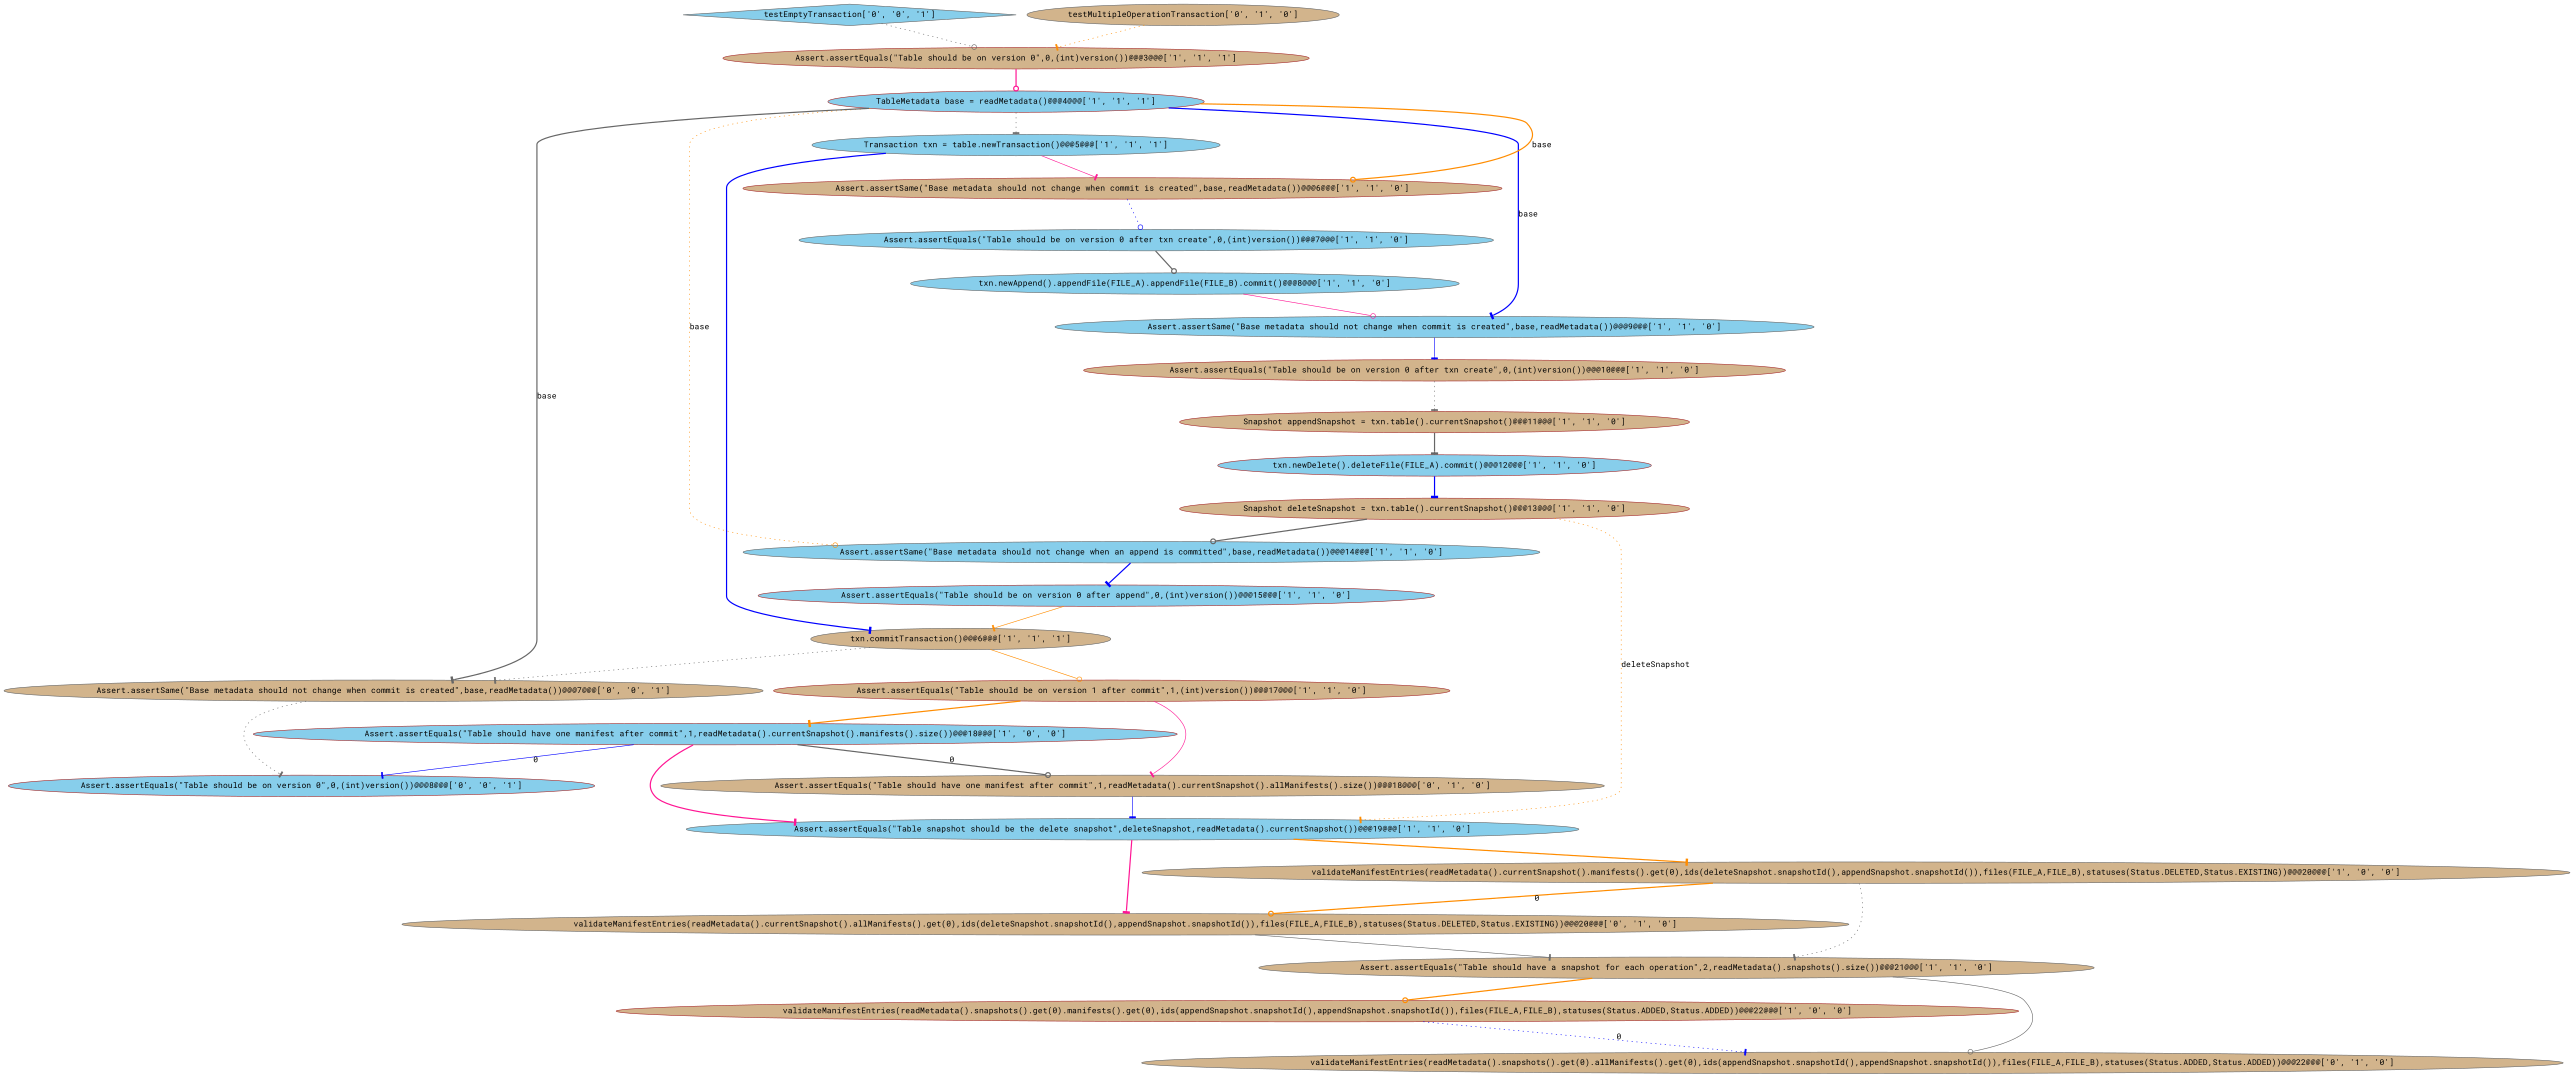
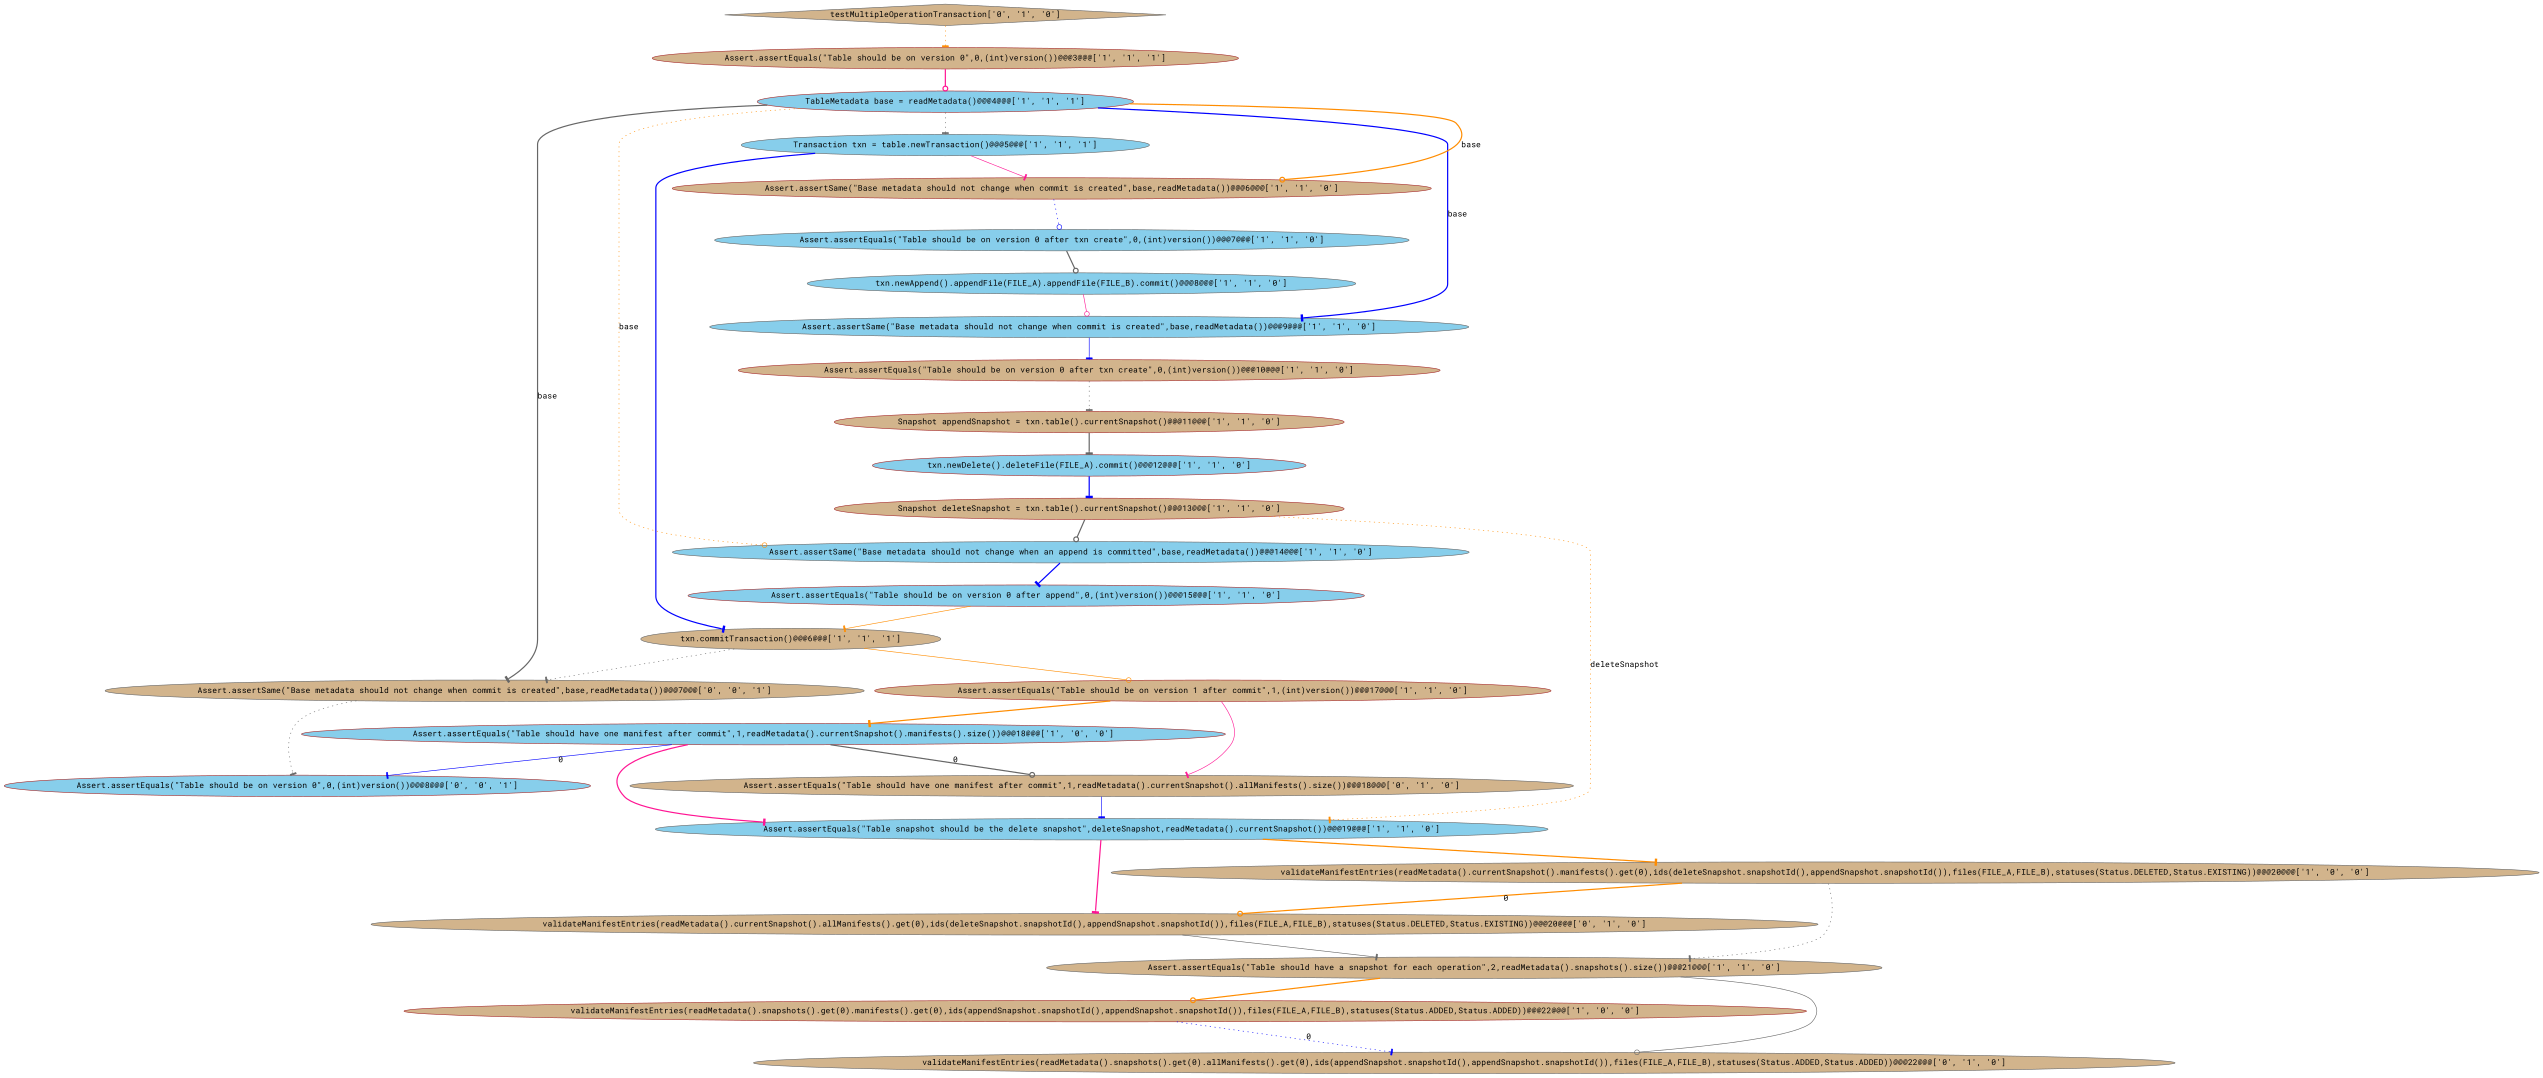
(850, 15) -> none
(1183, 15) -> (945, 15)
